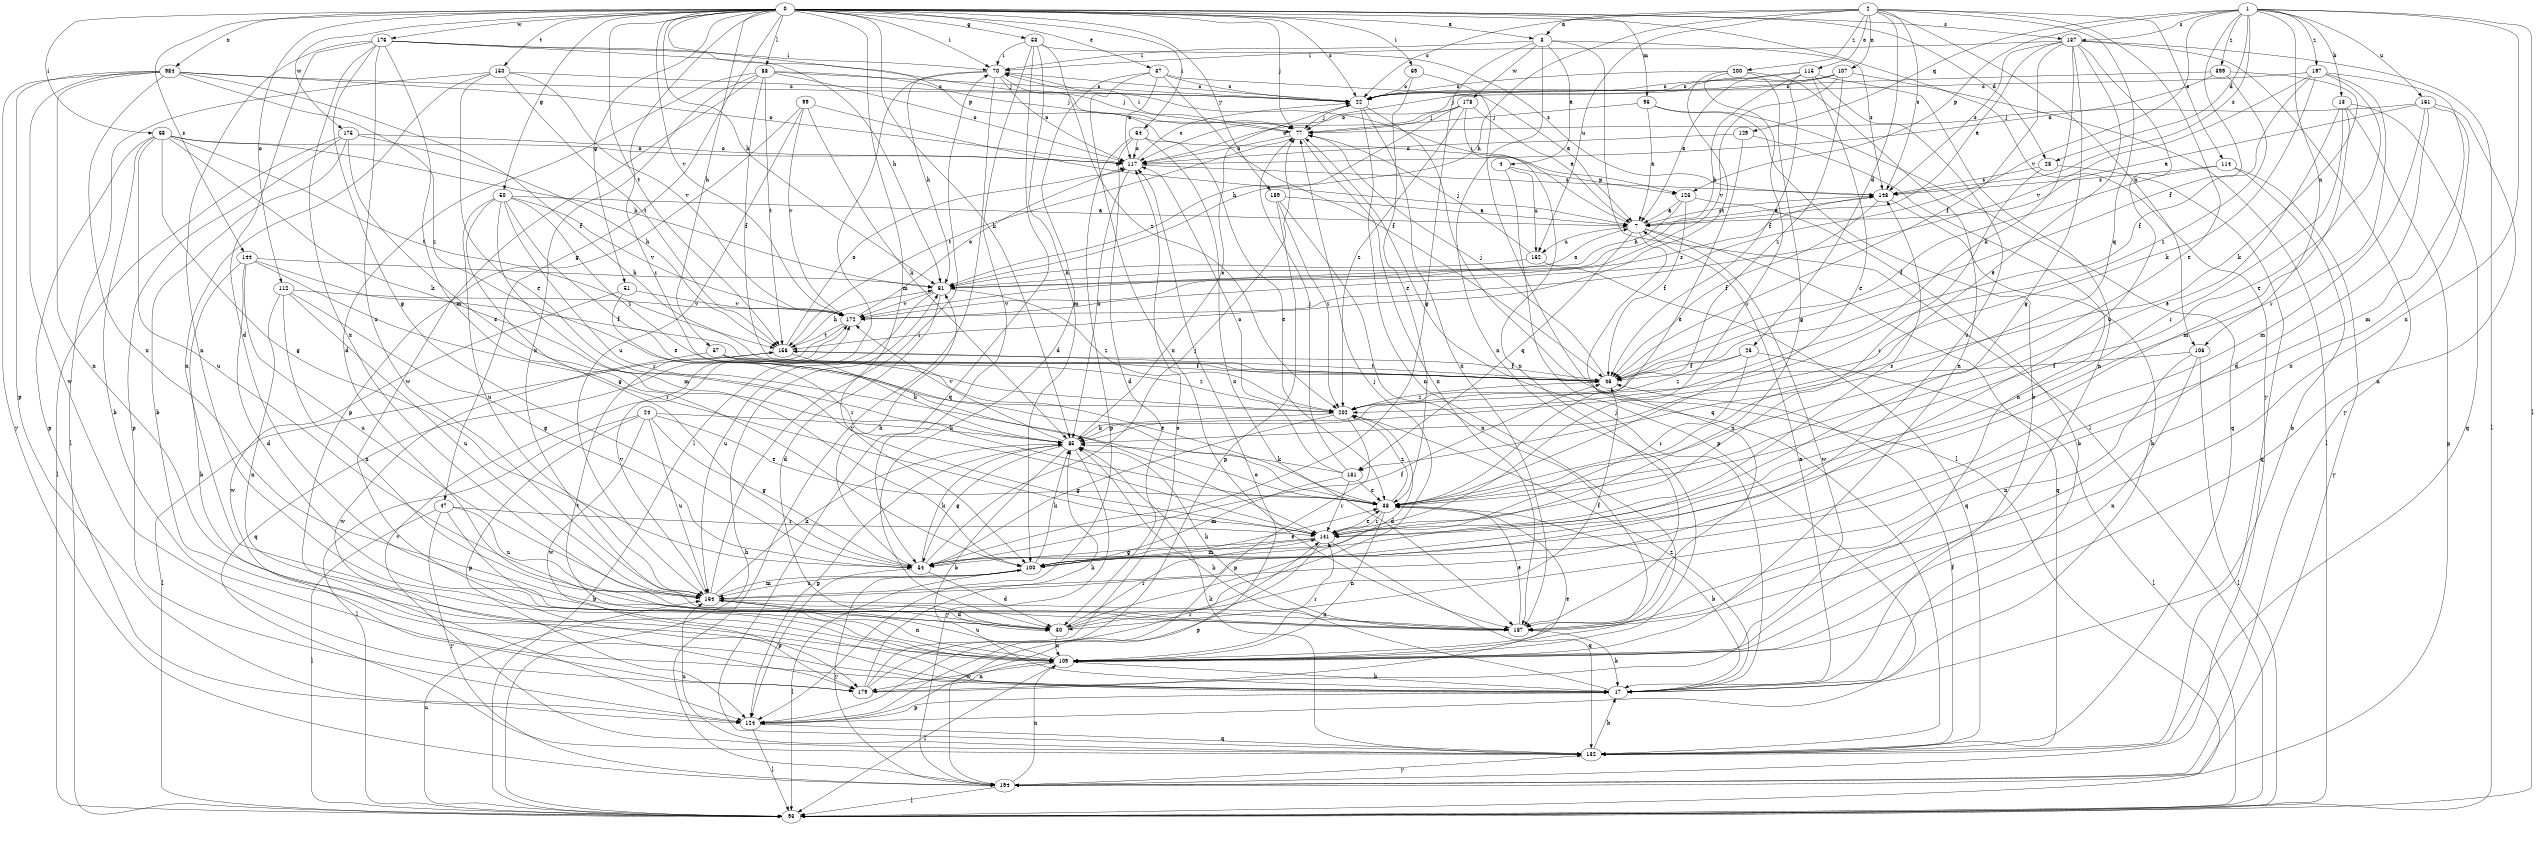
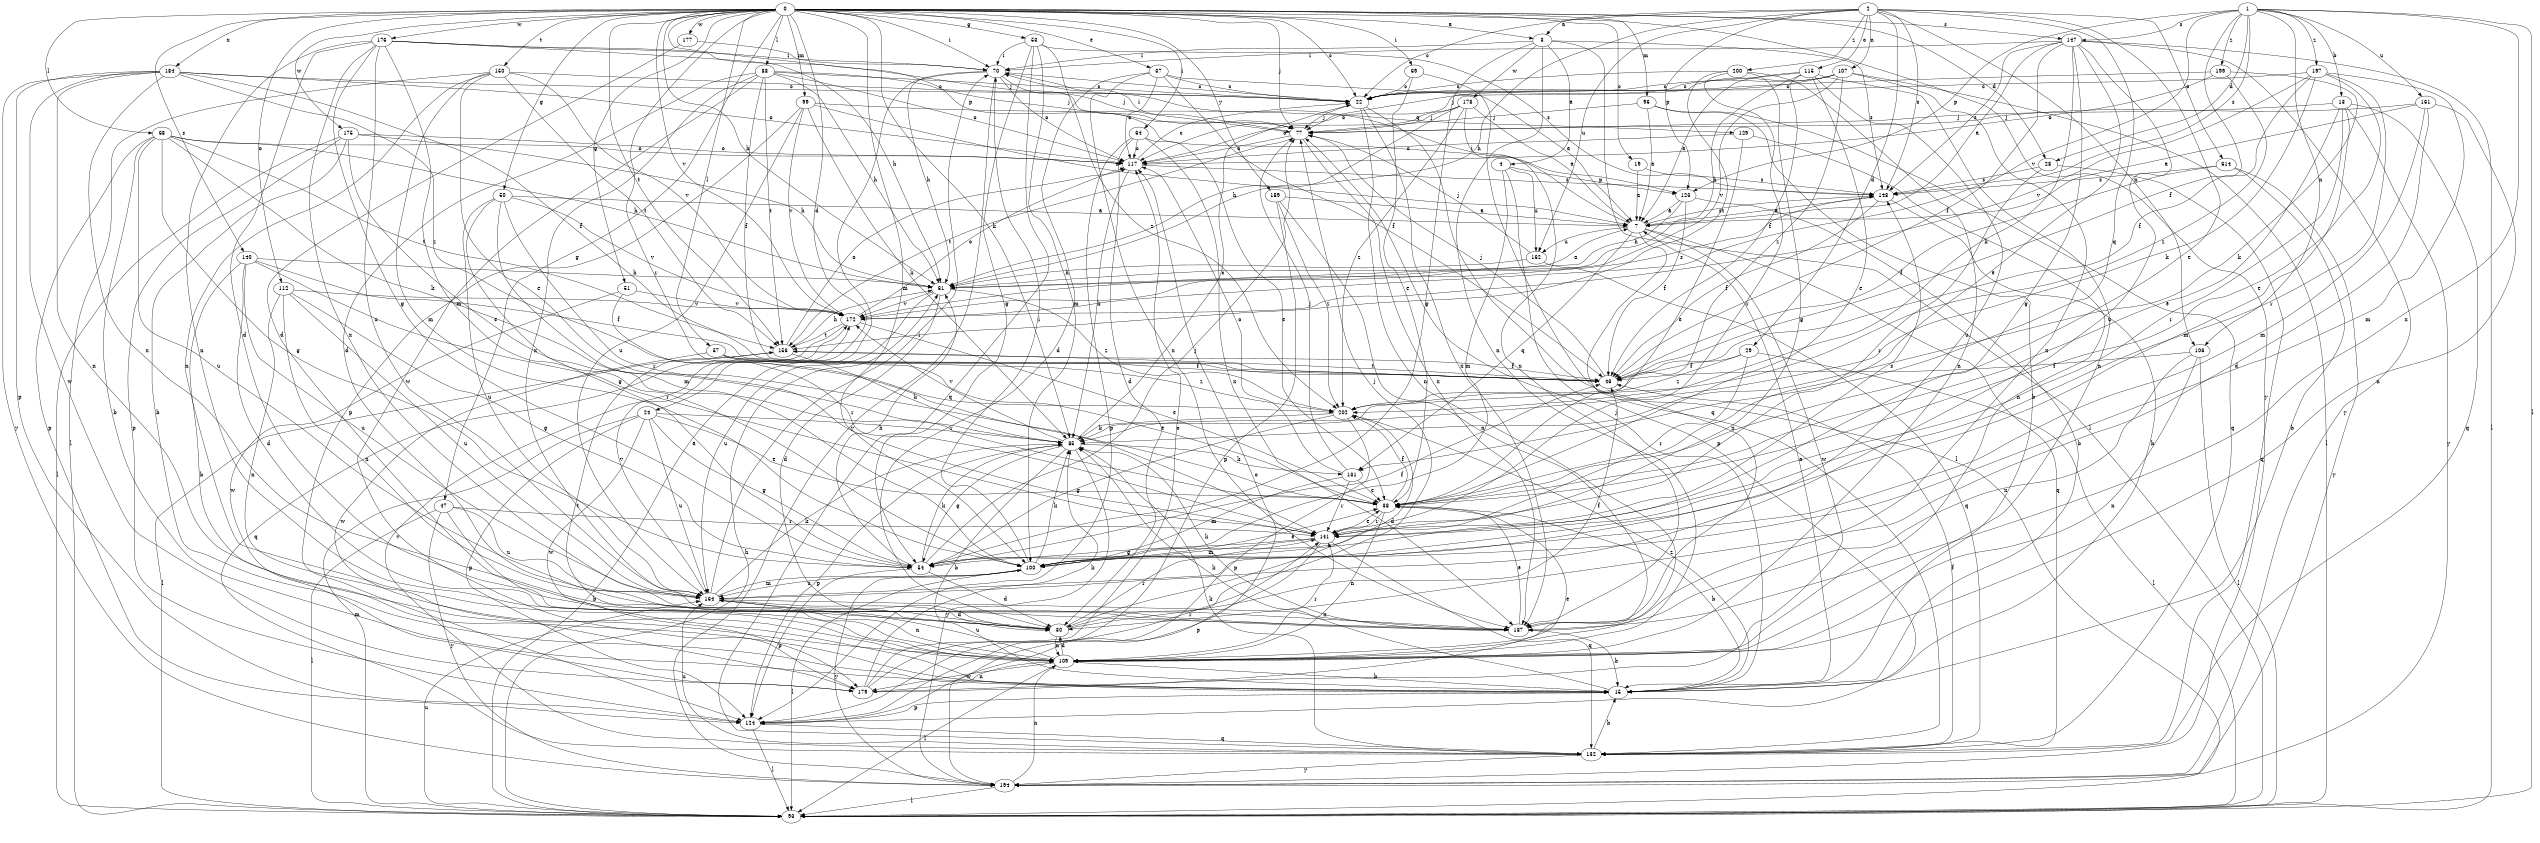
(2002, 39) -> (1296, 113)
none -> (687, 40)
(2072, 40) -> (2072, 40)
none -> (798, 54)
none -> (1699, 54)
(48, 71) -> (48, 71)
(170, 71) -> (170, 71)
(2221, 71) -> (2221, 71)
none -> (1823, 122)
none -> (1638, 165)
(2226, 165) -> (2226, 165)
none -> (864, 167)
(707, 180) -> (707, 180)
(583, 208) -> (659, 177)
(247, 258) -> (247, 258)
none -> (836, 289)
(1007, 304) -> (1007, 304)
(1749, 351) -> (1749, 351)
none -> (1029, 354)
(913, 371) -> none
none -> (587, 388)
(1482, 388) -> none
(1009, 409) -> (1108, 397)
(951, 429) -> (951, 429)
(694, 444) -> (694, 444)
(2449, 444) -> (2449, 444)
(1169, 450) -> (1205, 452)
(1403, 460) -> (1403, 460)
(2095, 474) -> (1981, 416)
none -> (1403, 482)
(357, 615) -> (357, 615)
none -> (1062, 648)
(1618, 692) -> (1618, 692)
(1296, 773) -> (1300, 768)
